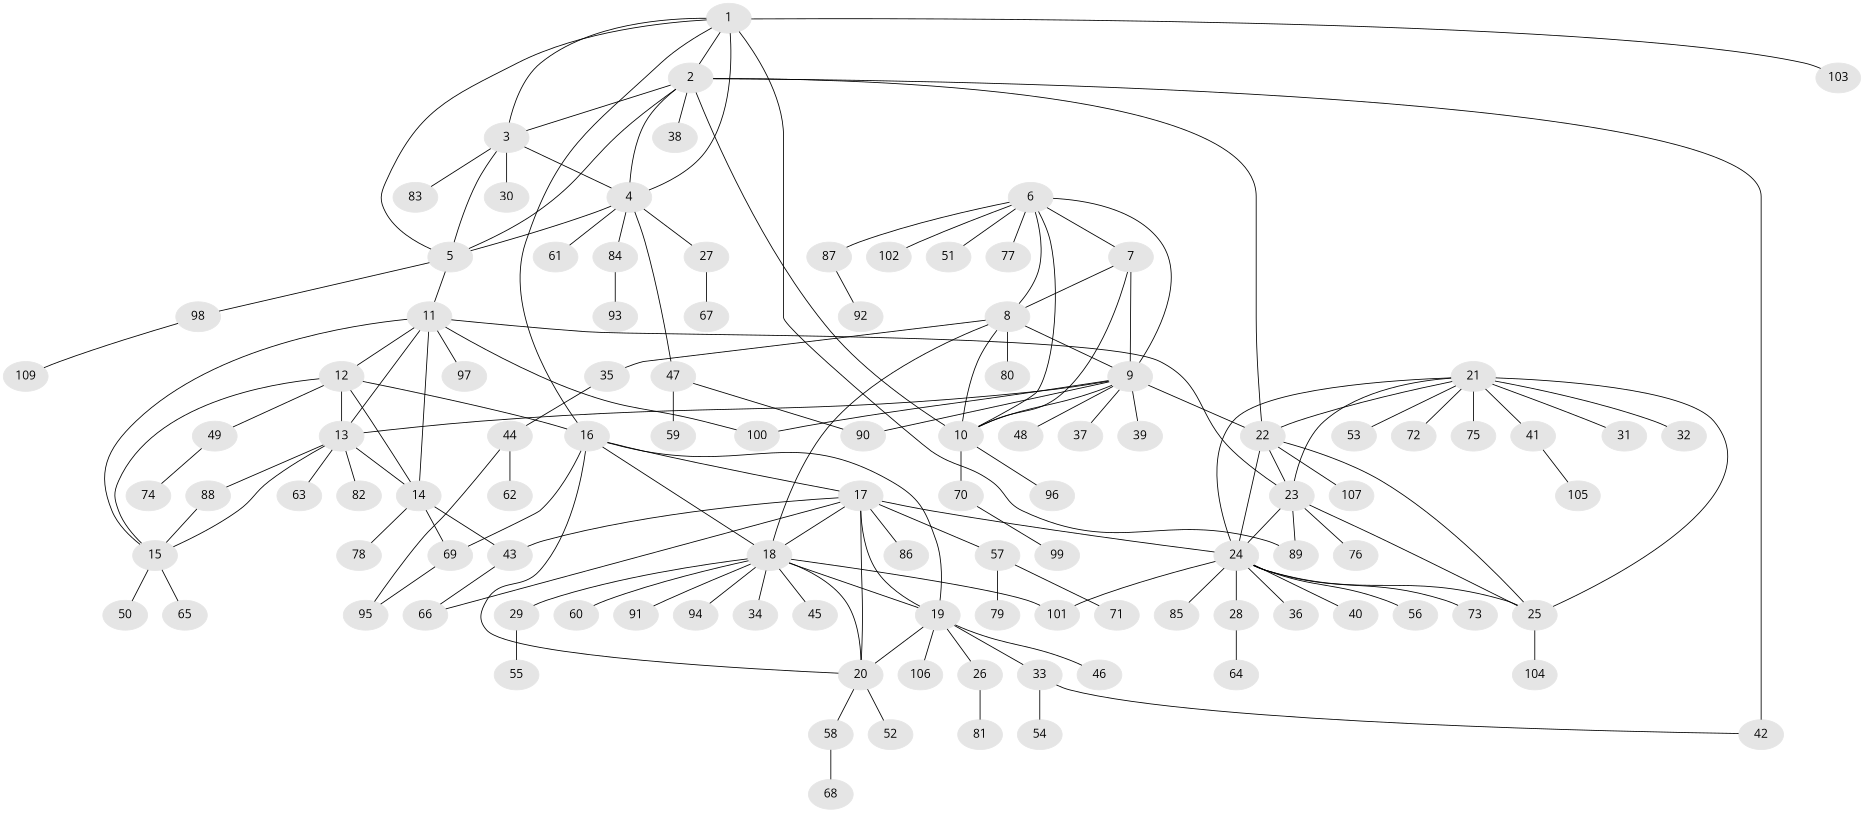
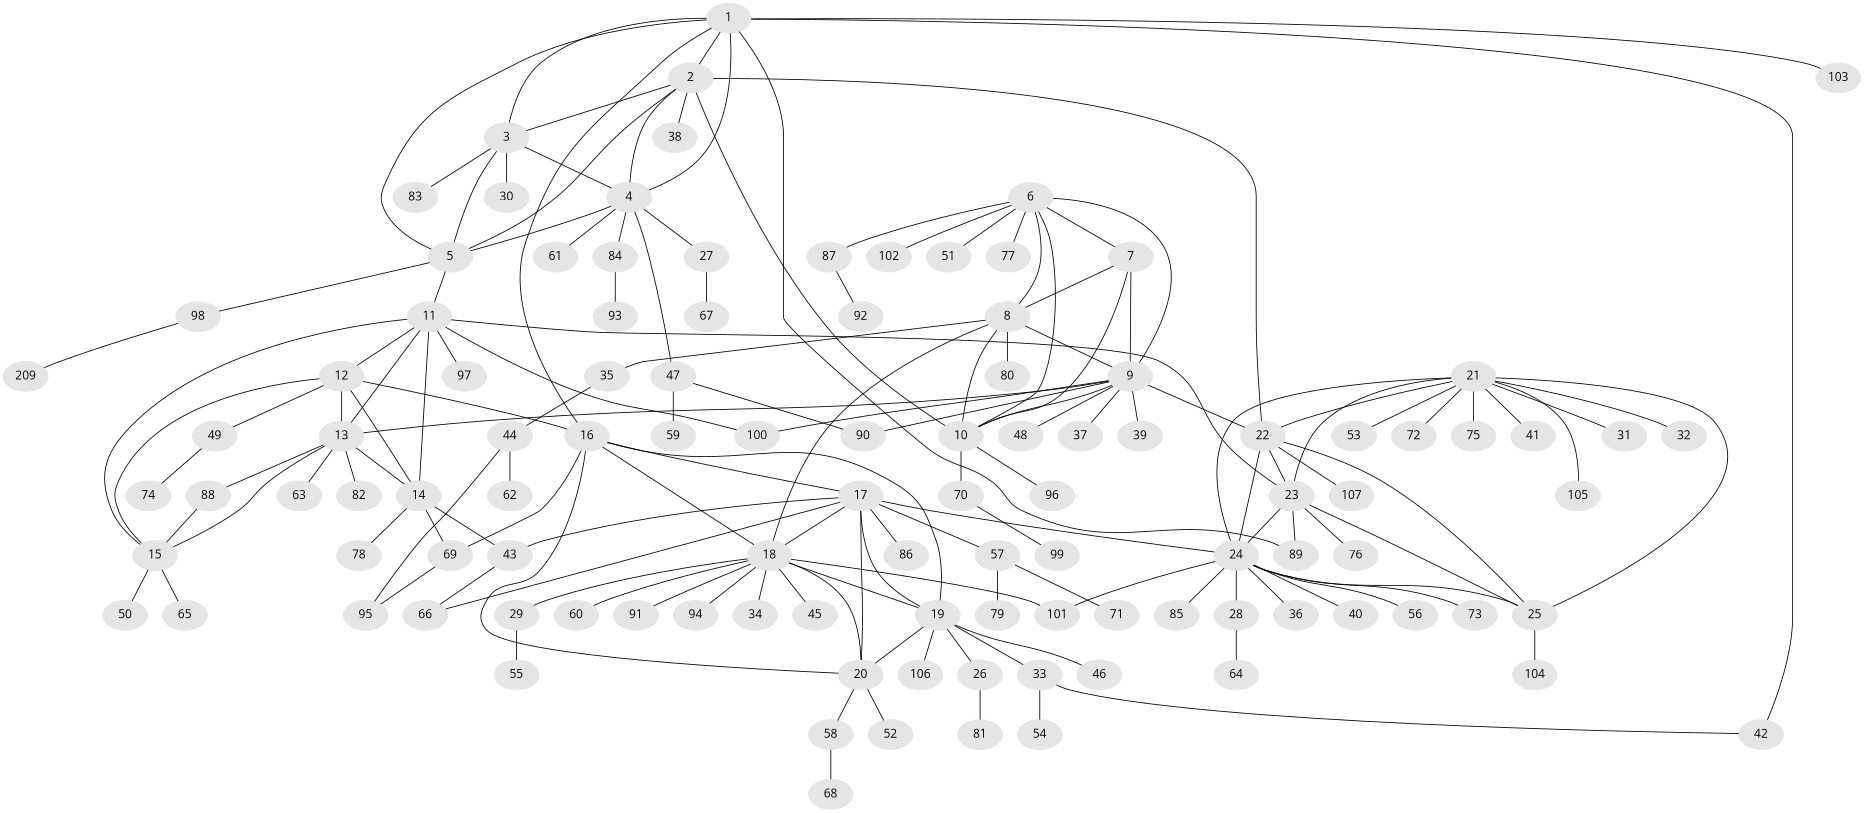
(1508, 117) -> (1574, 62)
(26, 376) -> (26, 376)
(1556, 466) -> (1557, 415)
